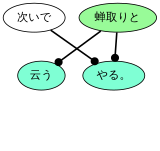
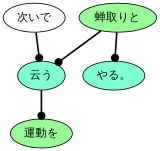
(71, 45) -> (37, 43)
none -> (41, 133)
